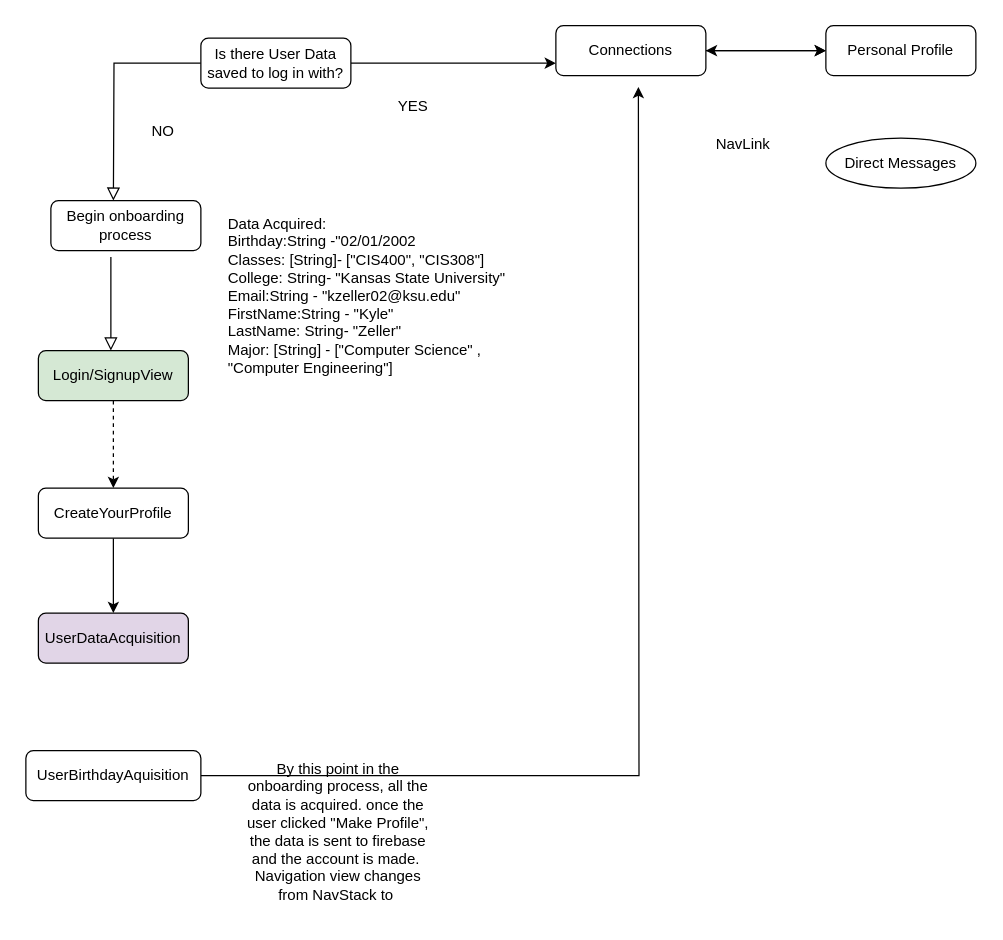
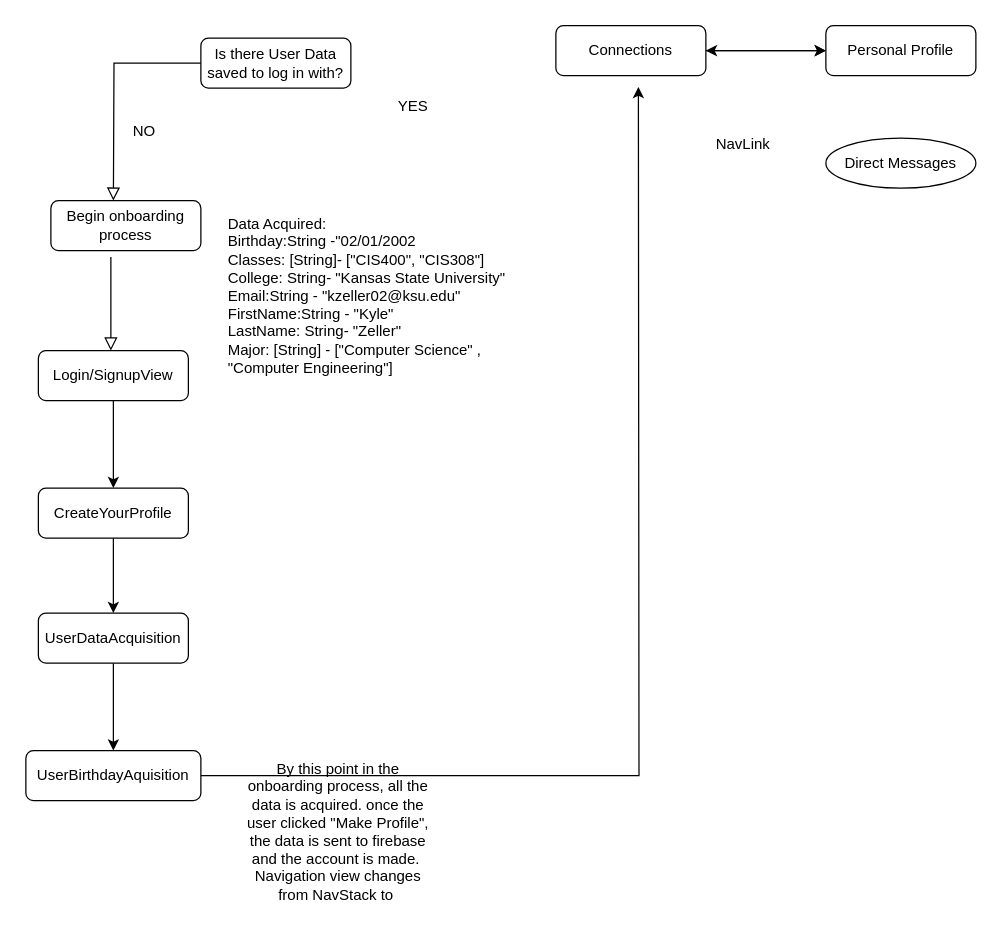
(449, 63) -> none
(163, 132) -> (144, 132)
(113, 376) -> (113, 376)
(113, 440) -> (113, 440)
(113, 638) -> (113, 638)
none -> (113, 702)
